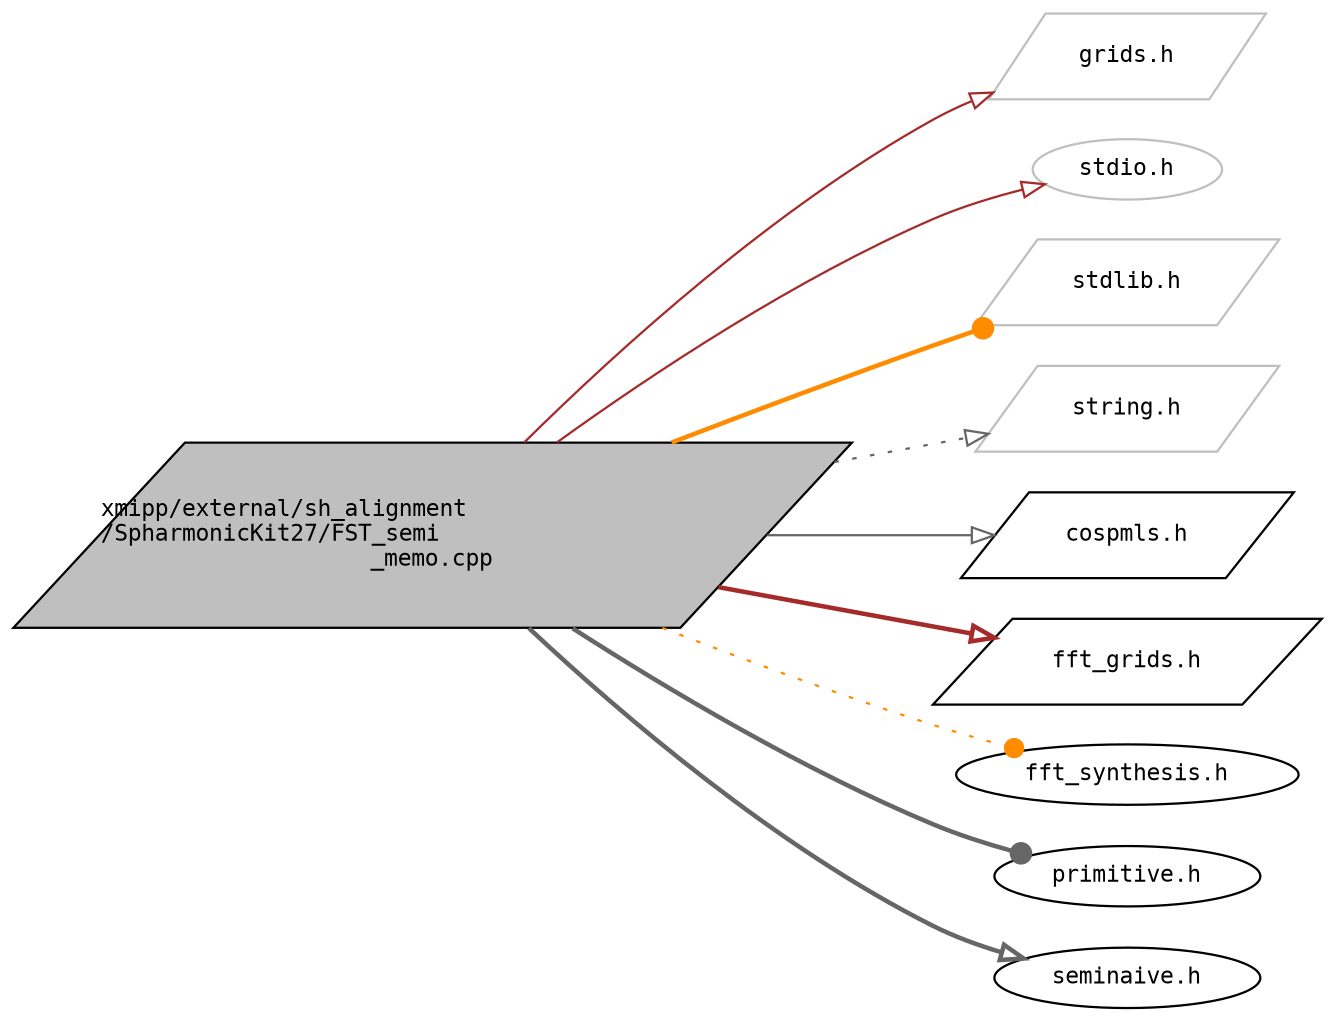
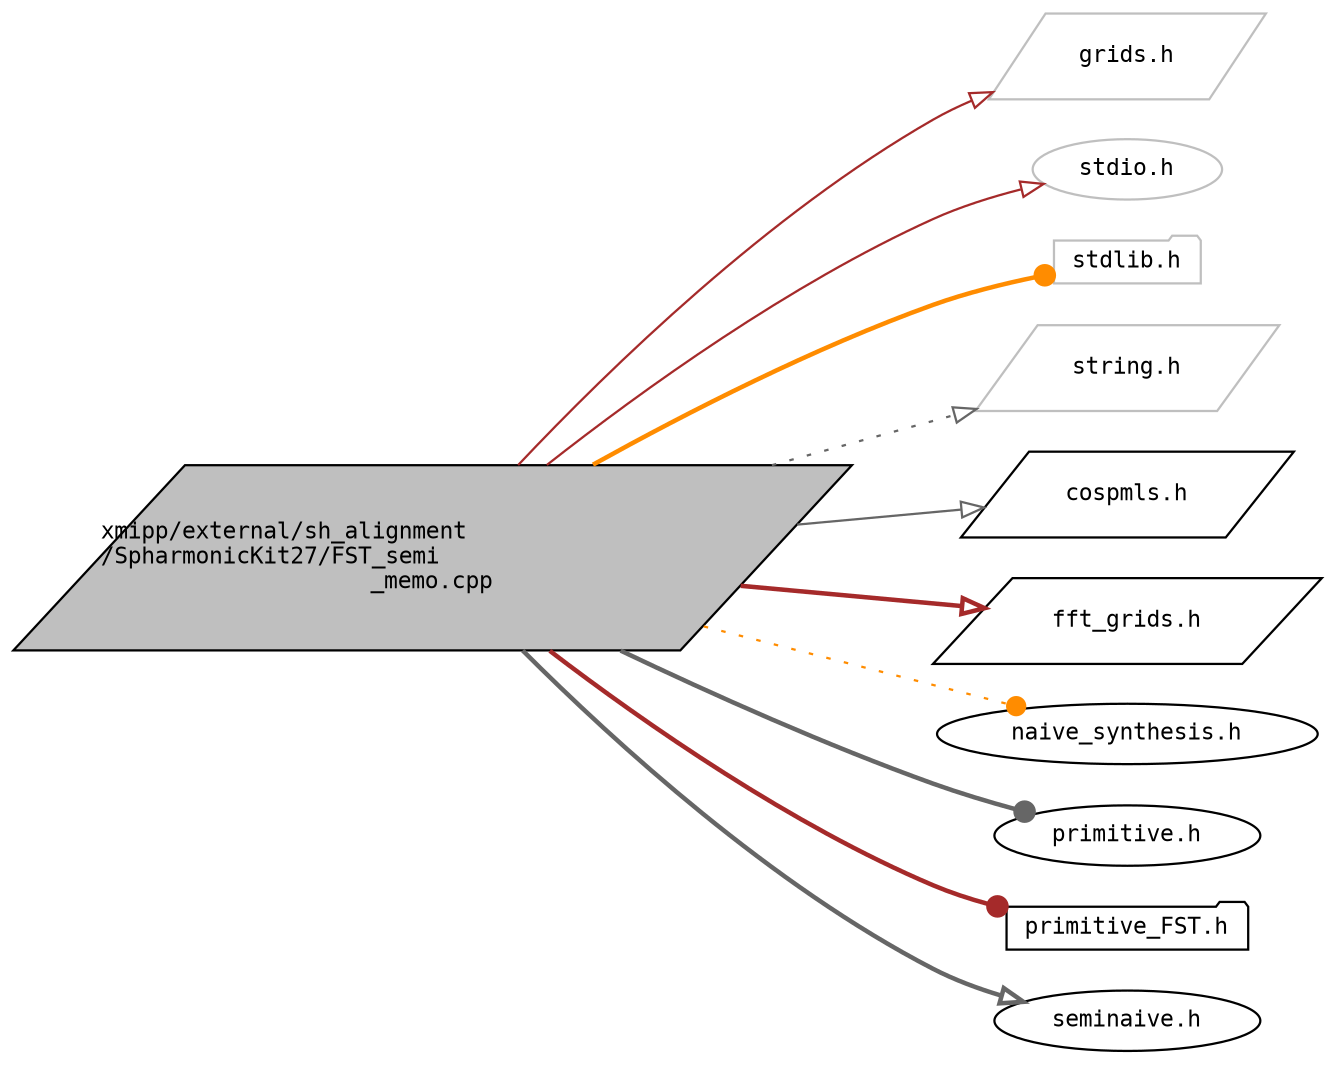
(1127, 282) -> (1127, 262)
(1127, 775) -> (1127, 734)
none -> (1127, 928)
